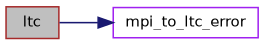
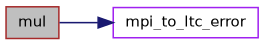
(32, 23) -> (32, 23)
